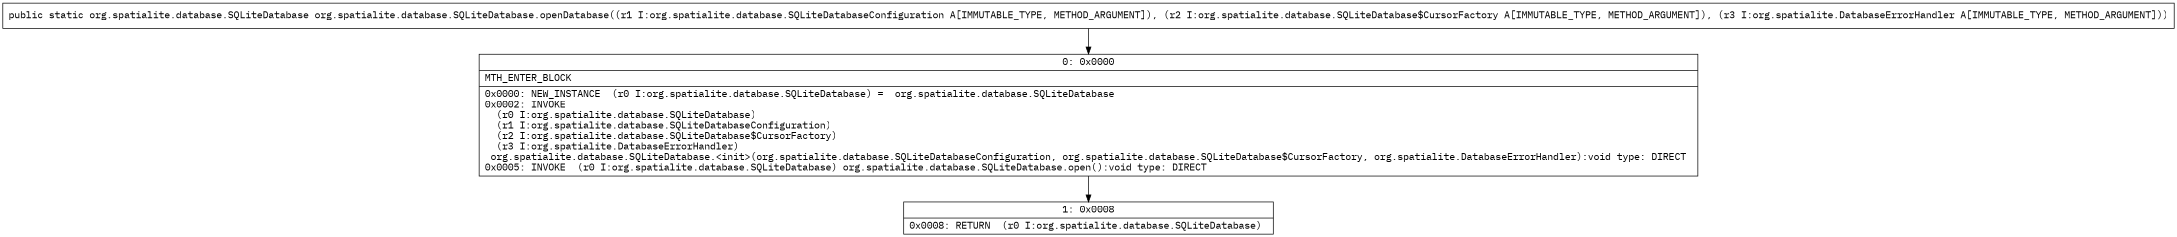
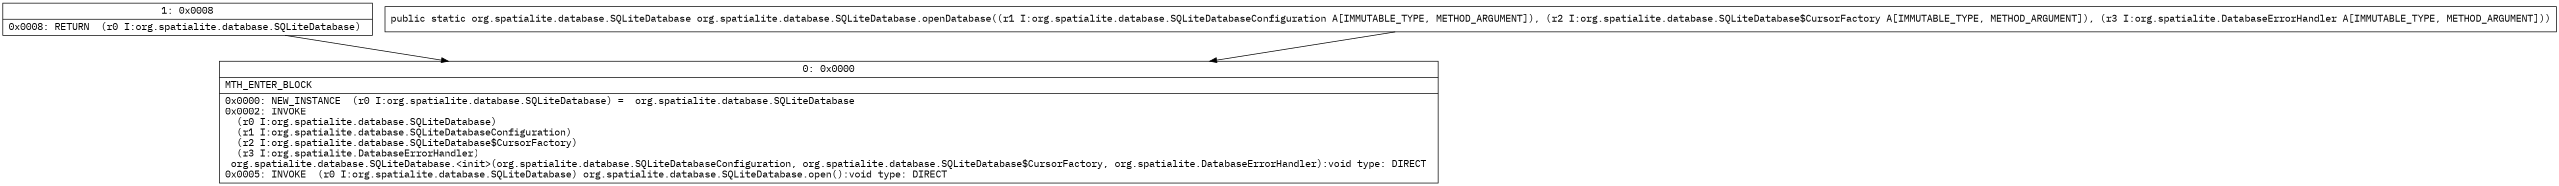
(1088, 185) -> (363, 48)
